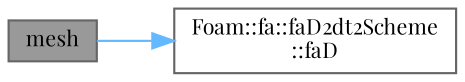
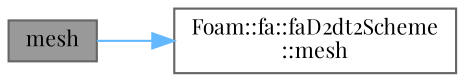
(315, 41) -> (315, 41)
